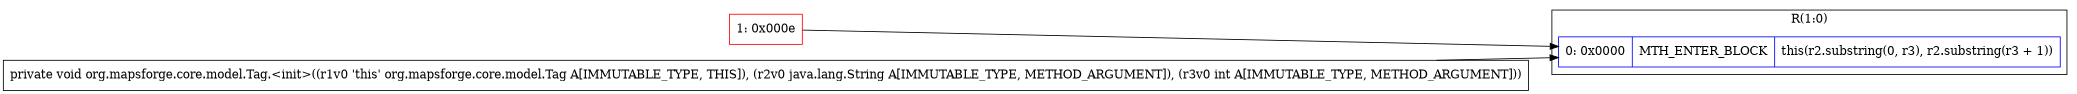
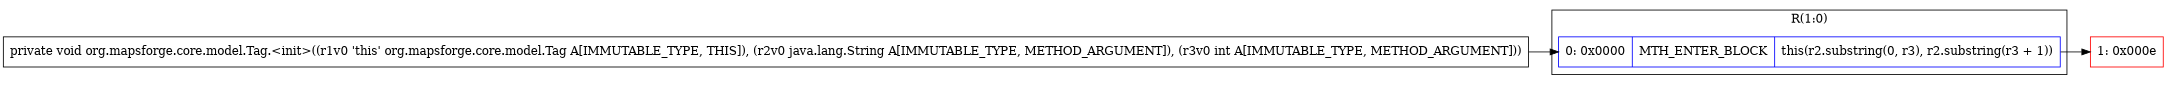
(1176, 38) -> (2072, 52)
